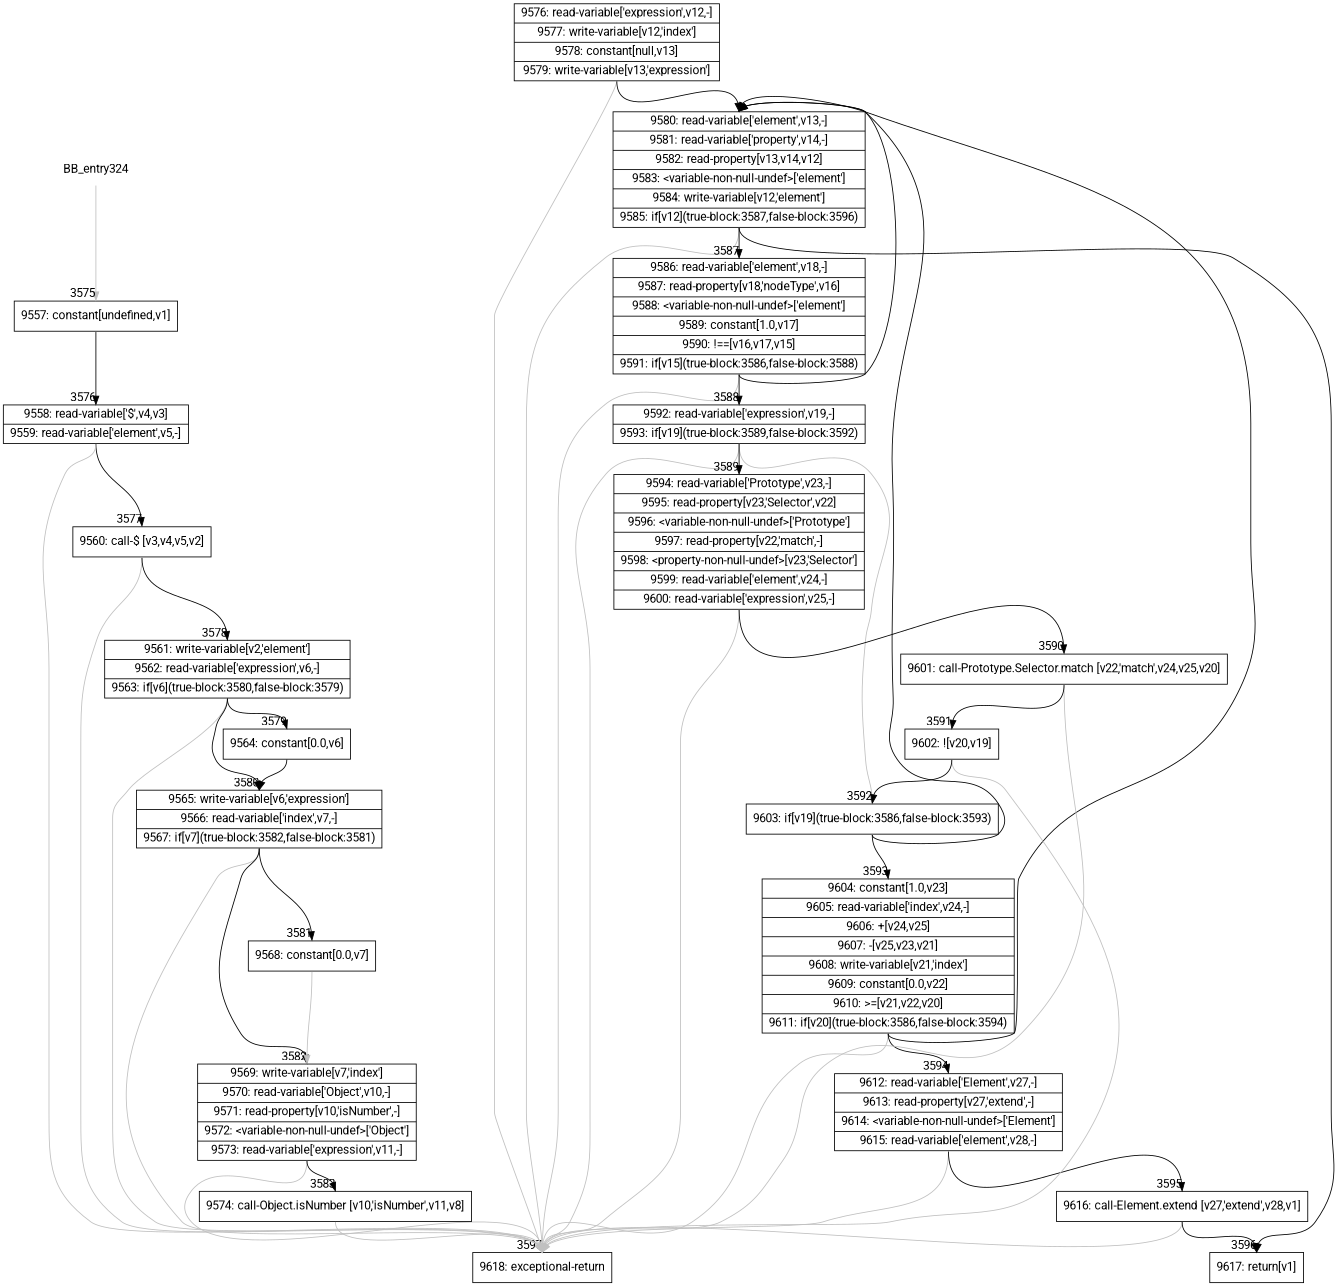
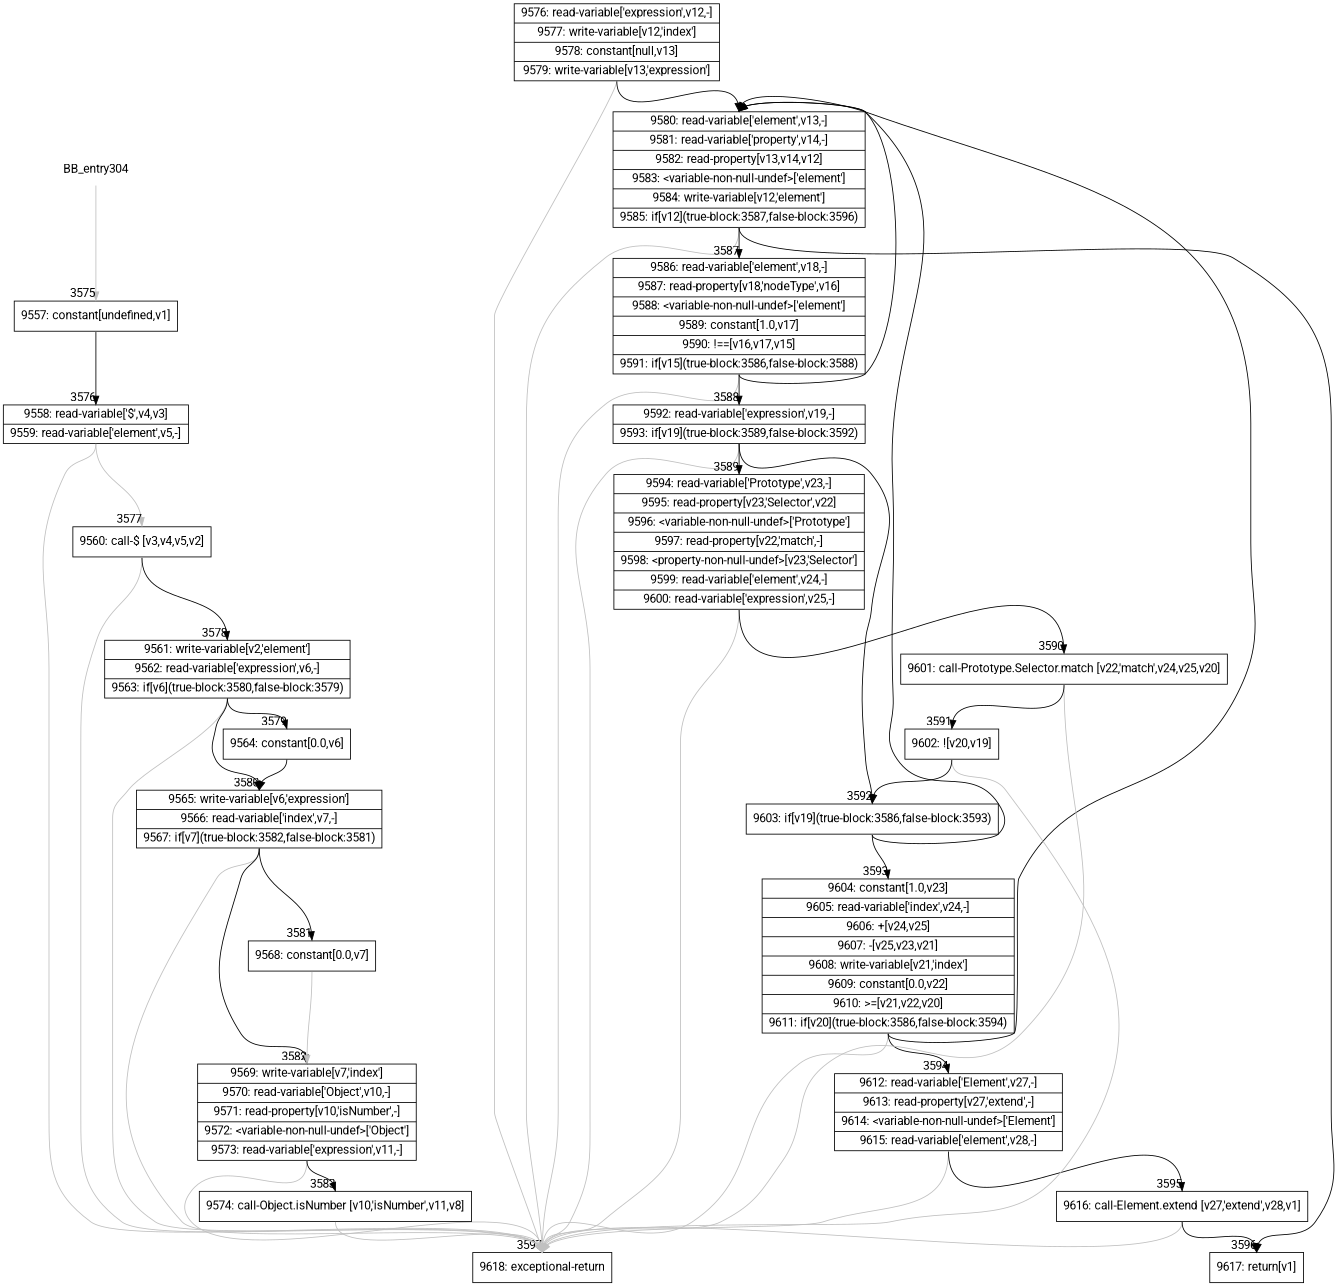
(96, 170) -> (96, 170)
(116, 482) -> (116, 482)
(883, 557) -> (883, 557)
